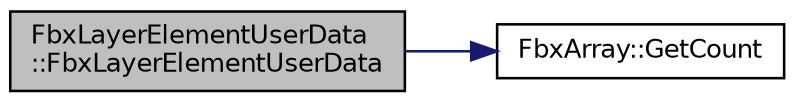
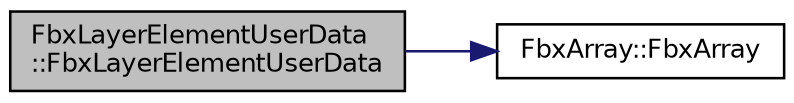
(641, 51) -> (641, 51)
